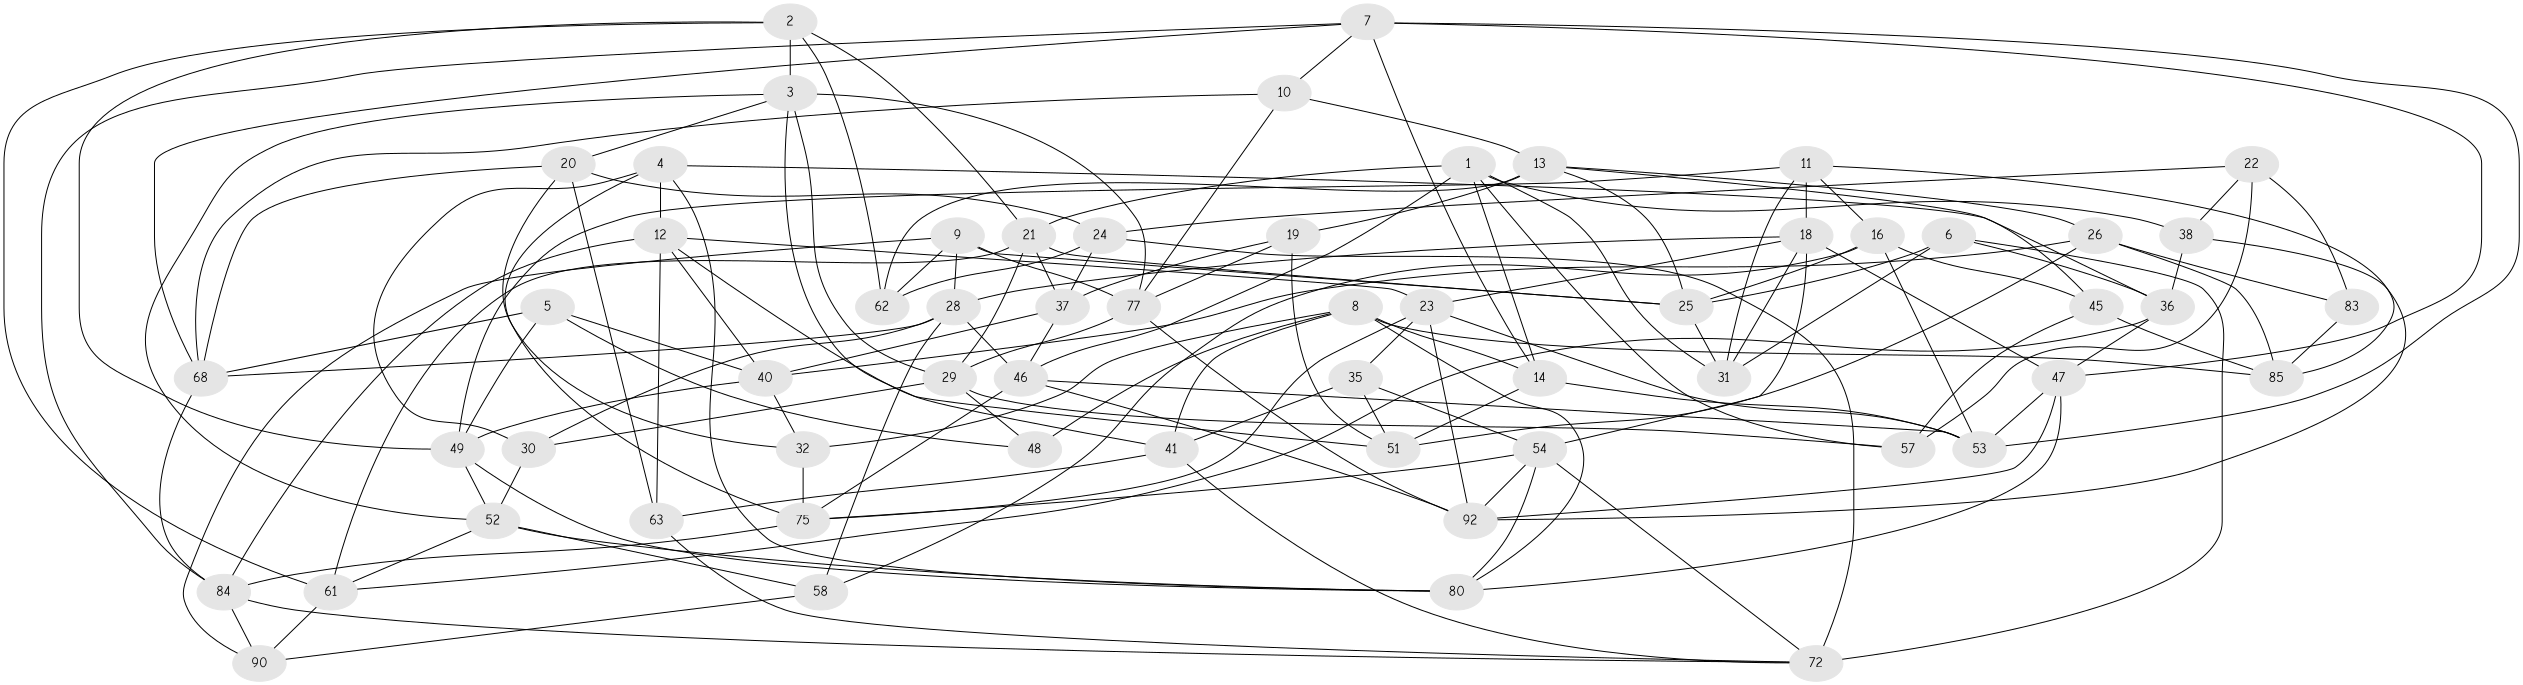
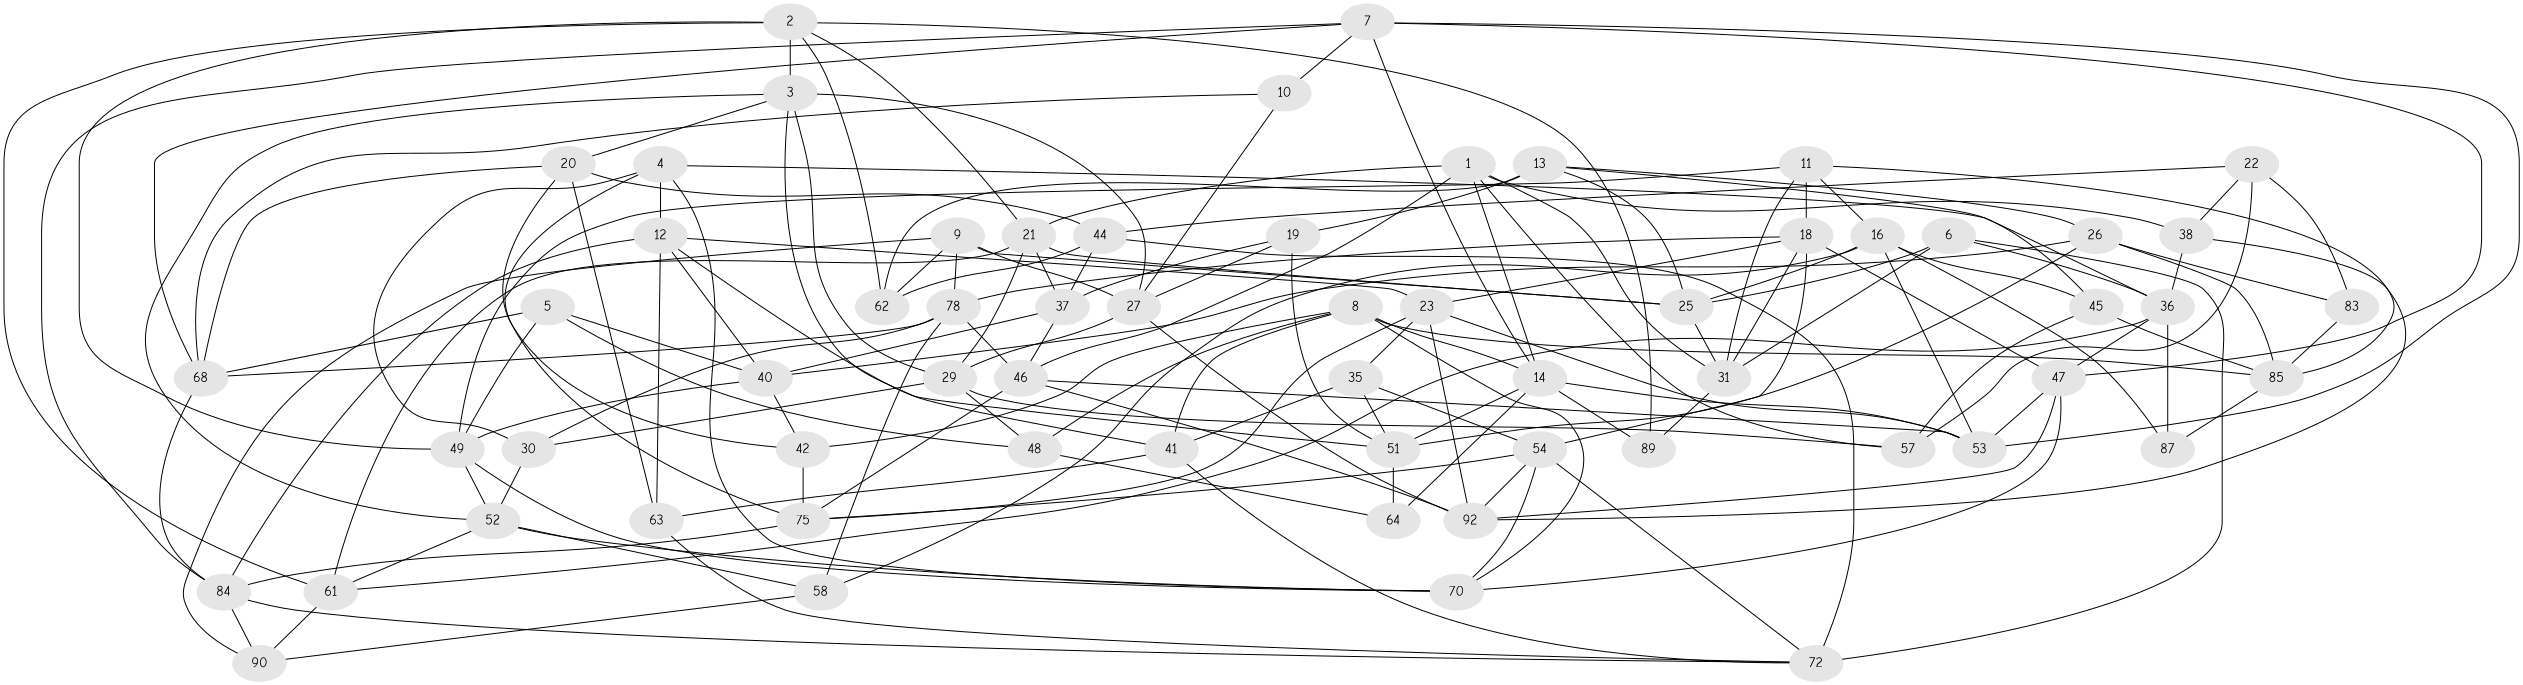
(1415, 123) -> none
(1100, 236) -> (1100, 236)
(954, 307) -> (954, 307)
(1134, 307) -> (1134, 307)
(803, 450) -> (803, 450)
none -> (1649, 450)
none -> (2168, 450)
none -> (1393, 521)
(1457, 592) -> (1457, 592)
